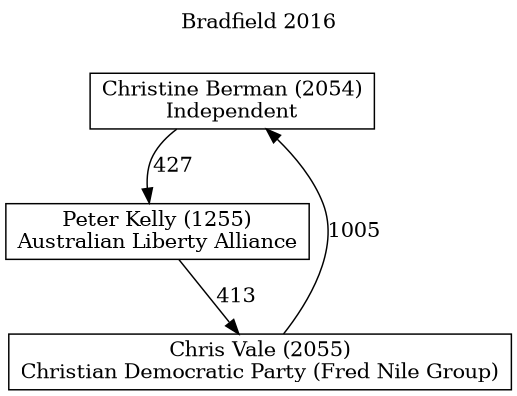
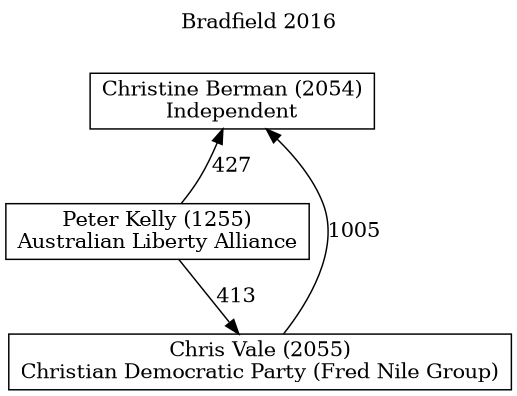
(154, 155) -> (202, 174)
